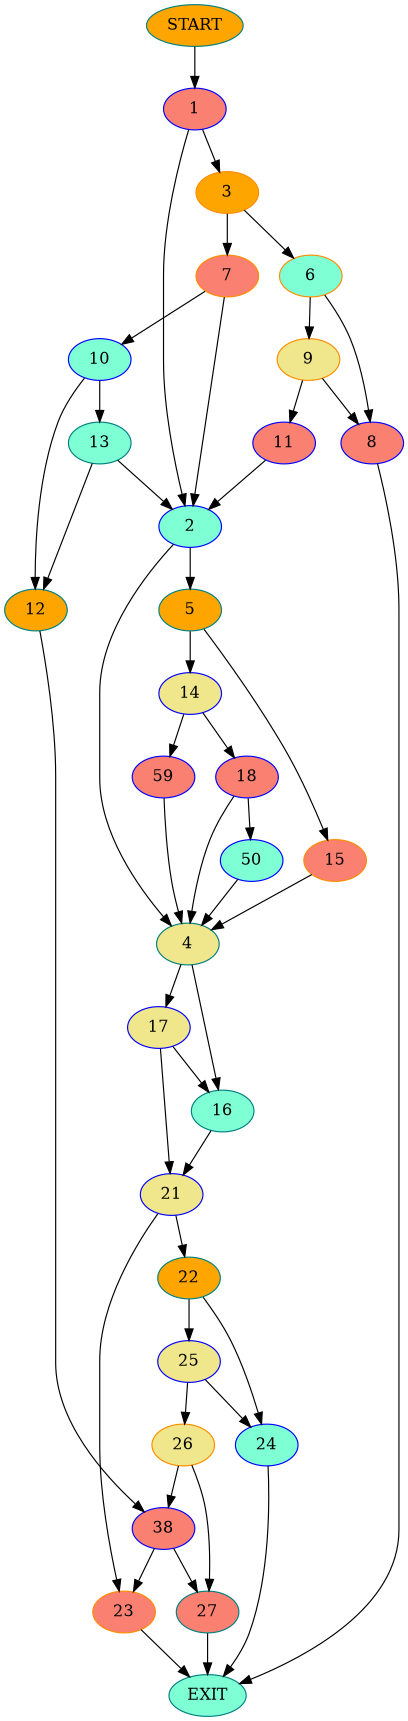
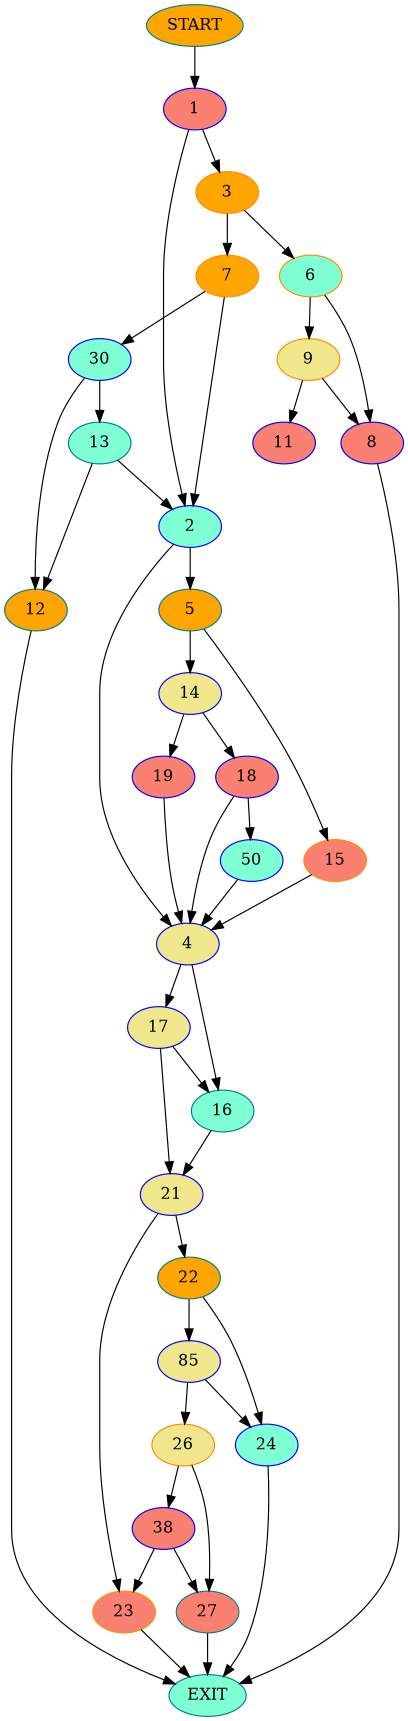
(227, 276) -> (227, 276)
(100, 360) -> (100, 360)
(242, 481) -> none
(164, 777) -> (164, 777)
(188, 944) -> (188, 944)
(56, 1079) -> (12, 1193)
(189, 1362) -> (189, 1362)
